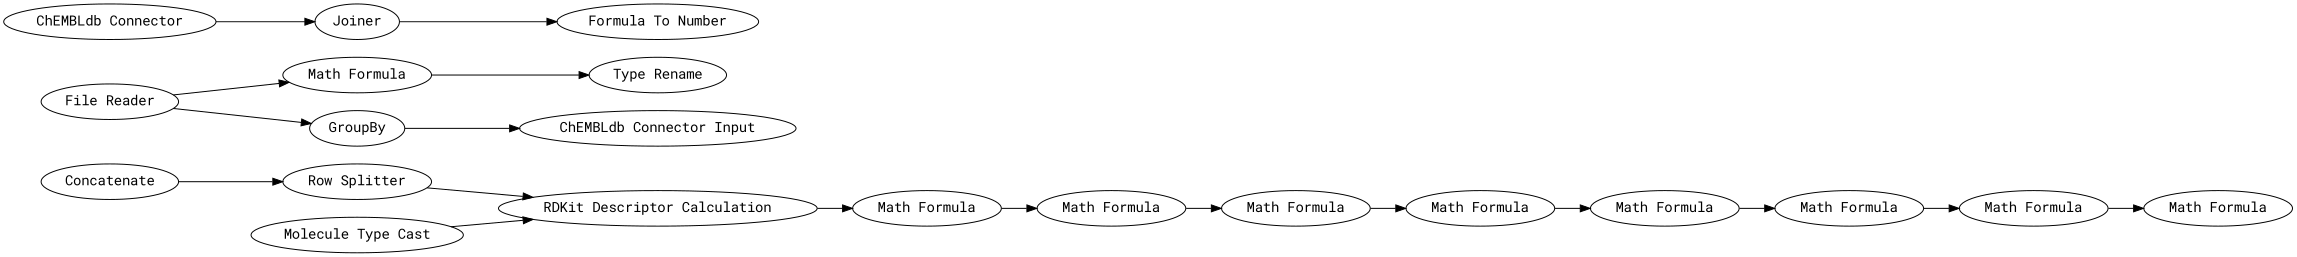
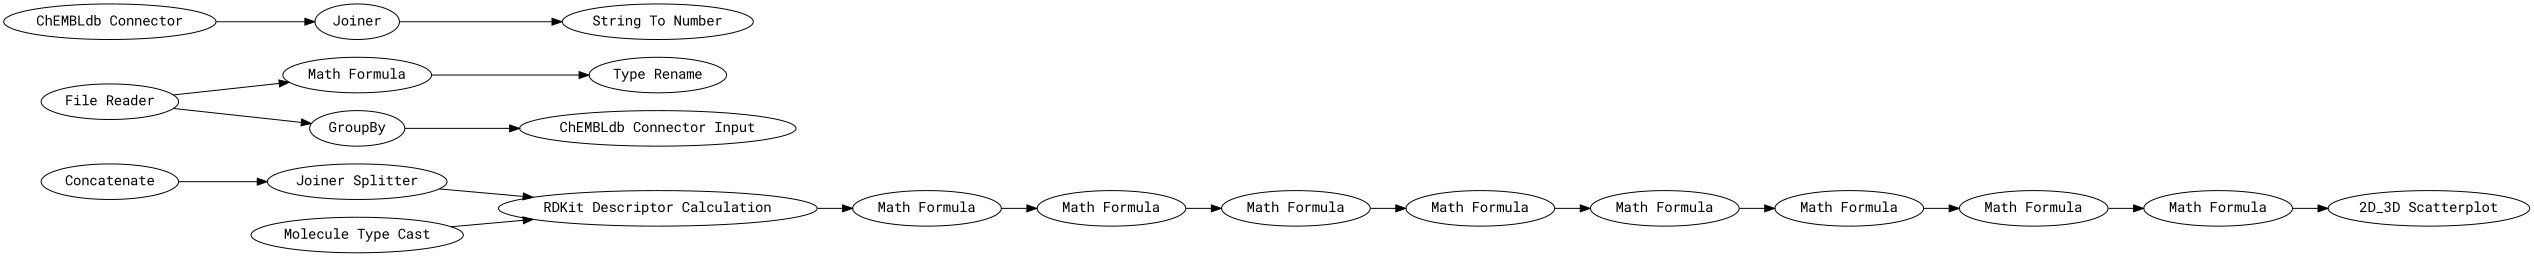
(658, 22) -> (658, 22)
(357, 182) -> (357, 182)
none -> (2429, 208)
